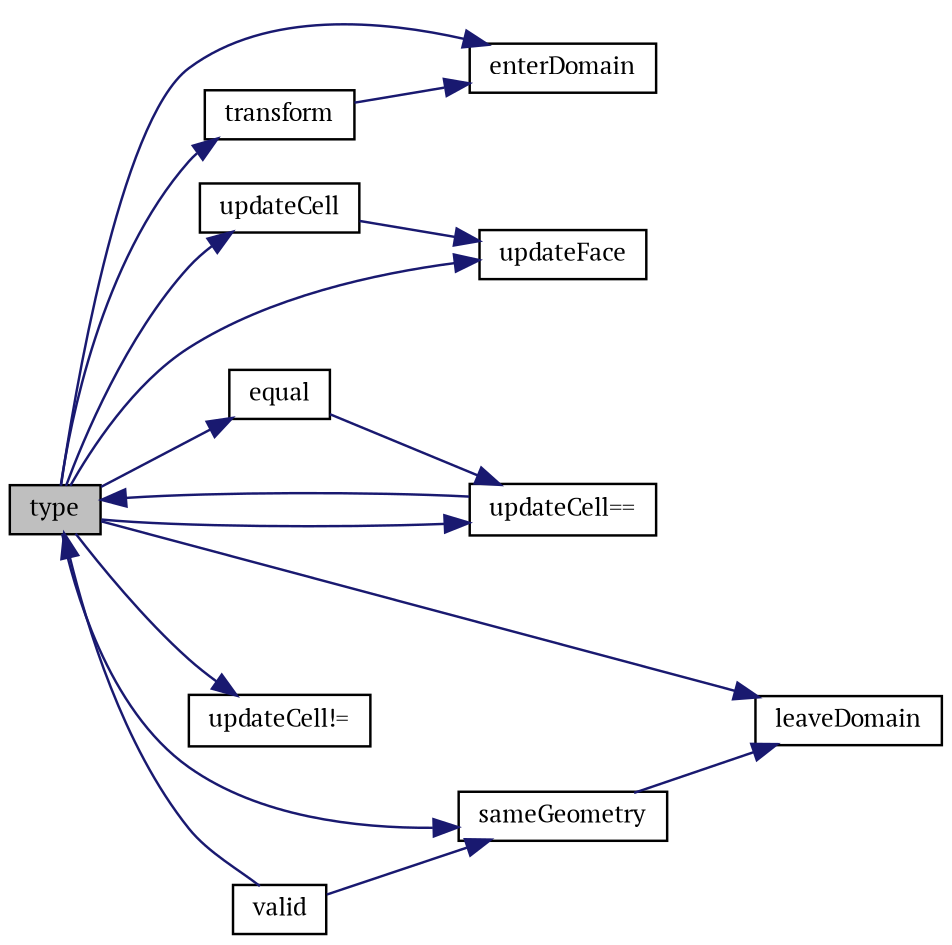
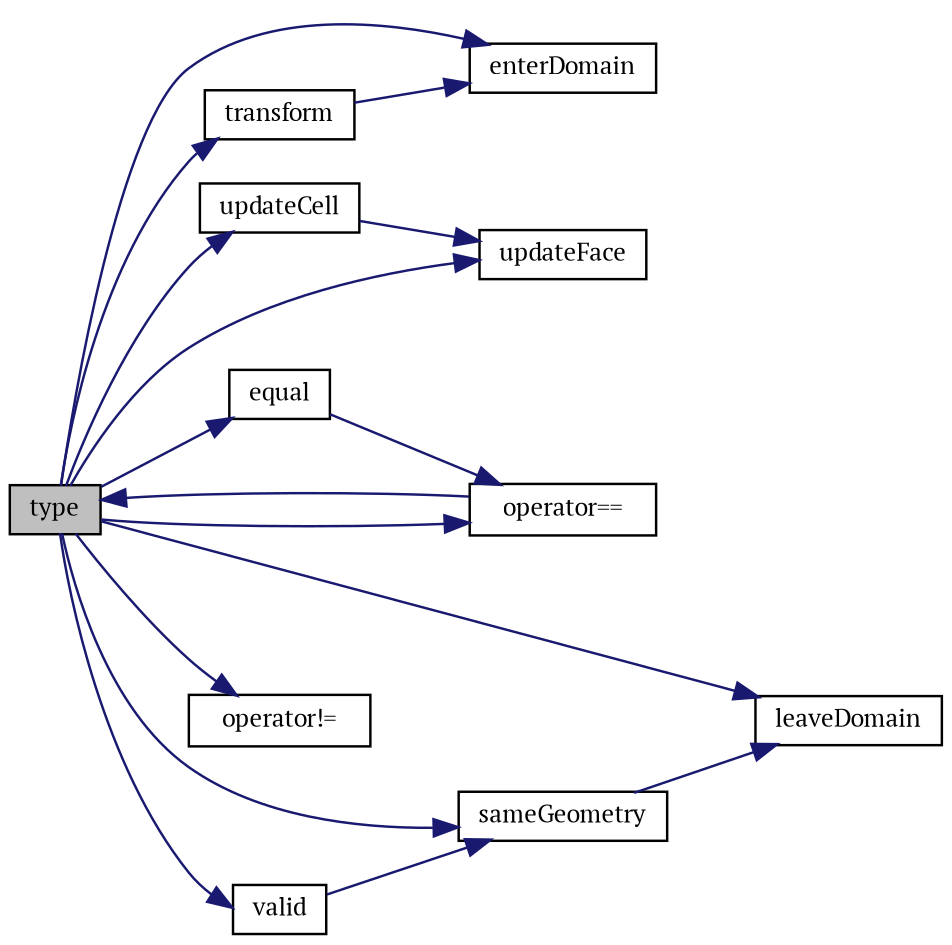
(563, 510) -> (563, 510)
(280, 721) -> (280, 721)
(135, 741) -> (109, 726)
